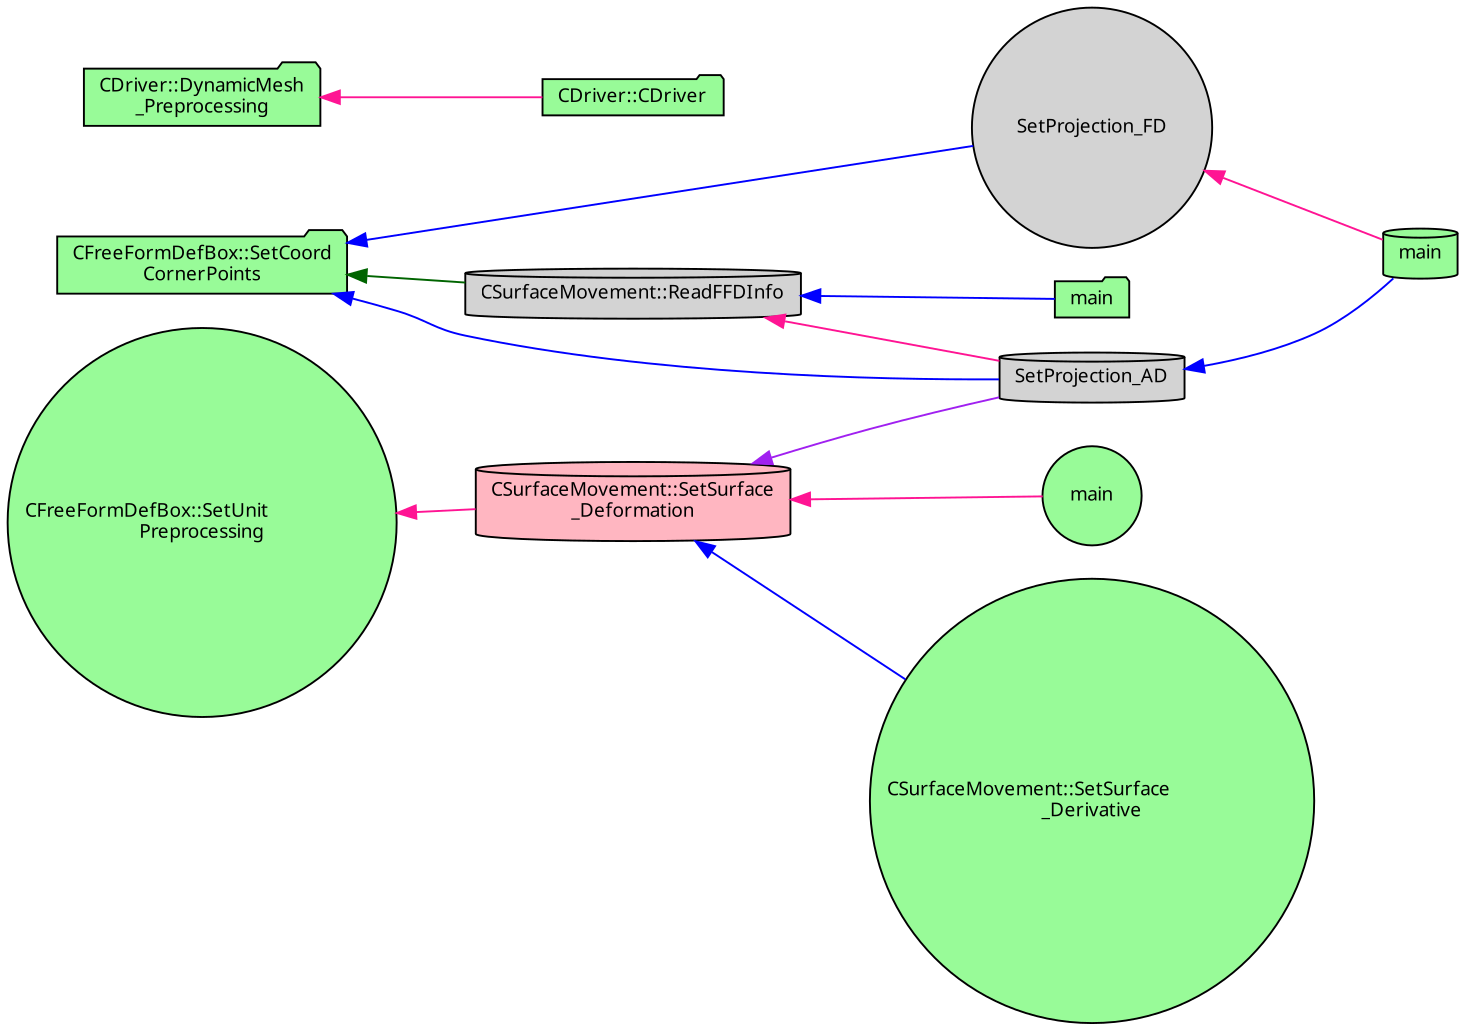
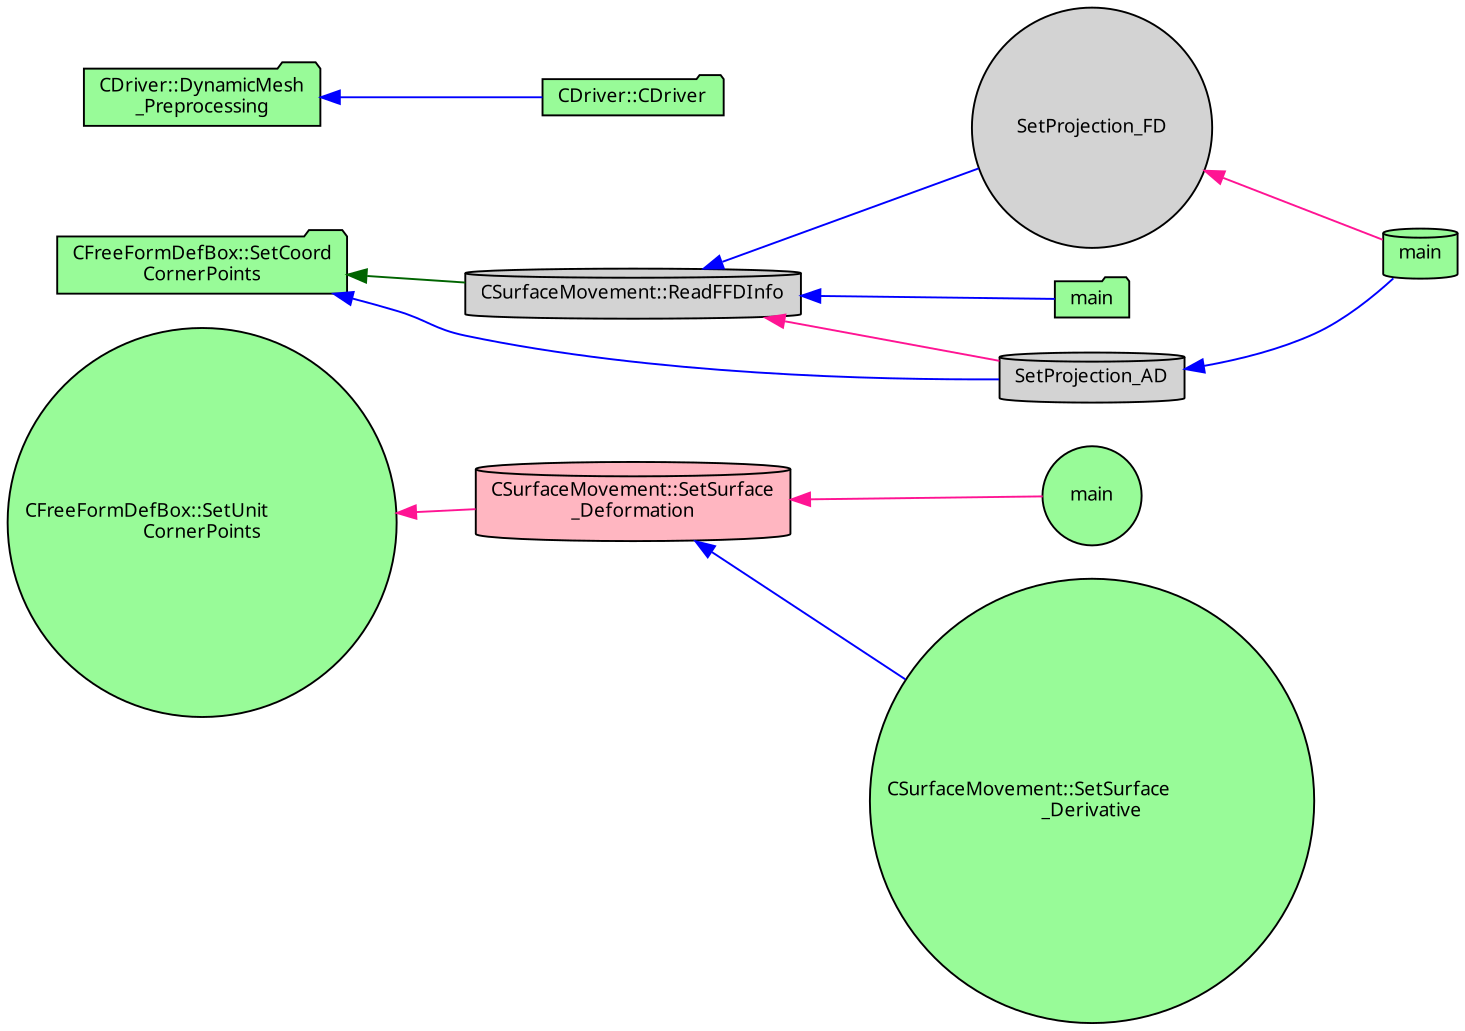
(441, 97) -> (441, 97)
(670, 193) -> (850, 215)
(885, 425) -> none
(202, 523) -> (202, 523)
